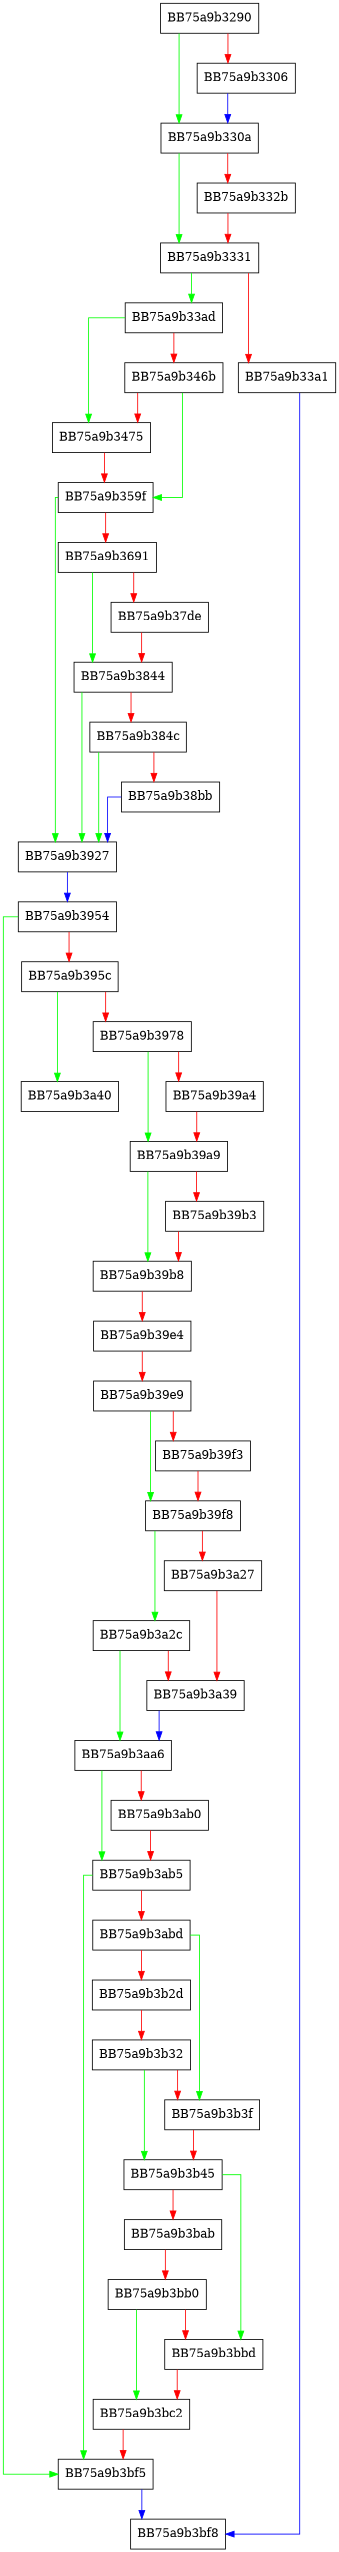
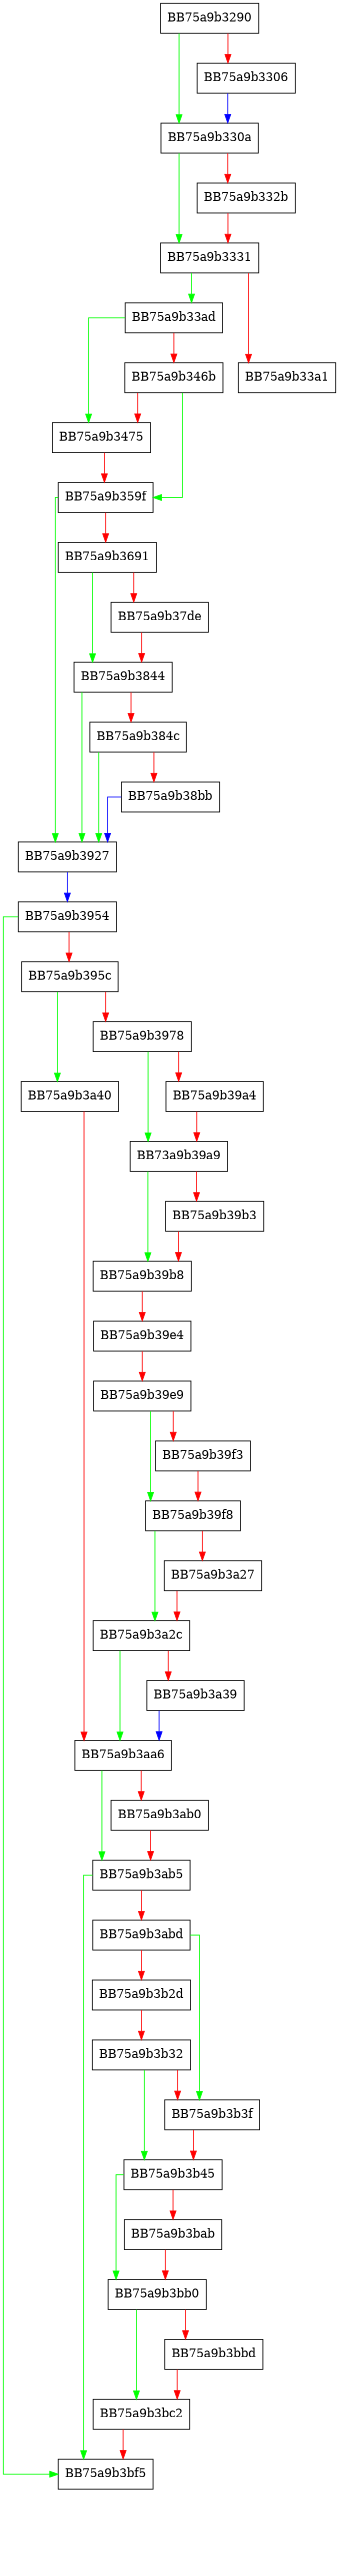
(179, 1156) -> (179, 1156)
none -> (84, 1422)
(217, 1631) -> (177, 1601)
(241, 2244) -> (116, 2219)
(178, 2534) -> none
